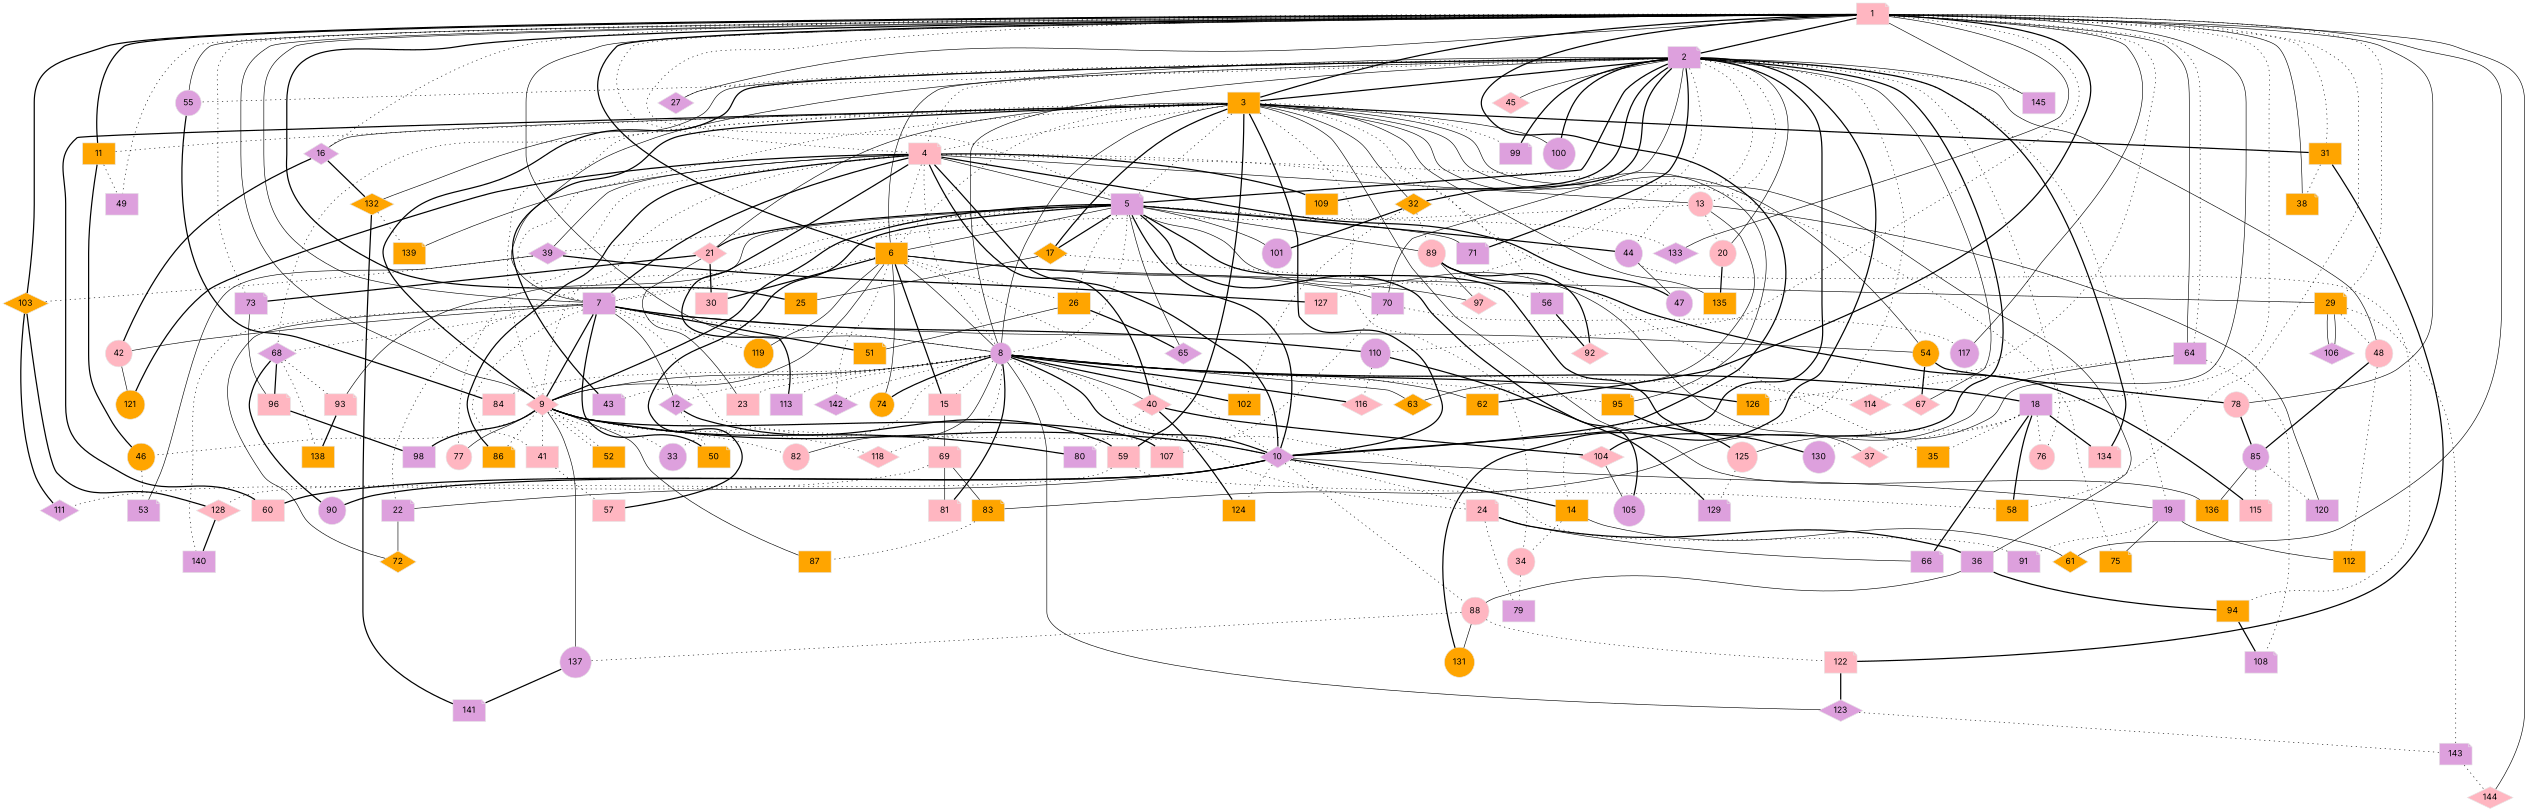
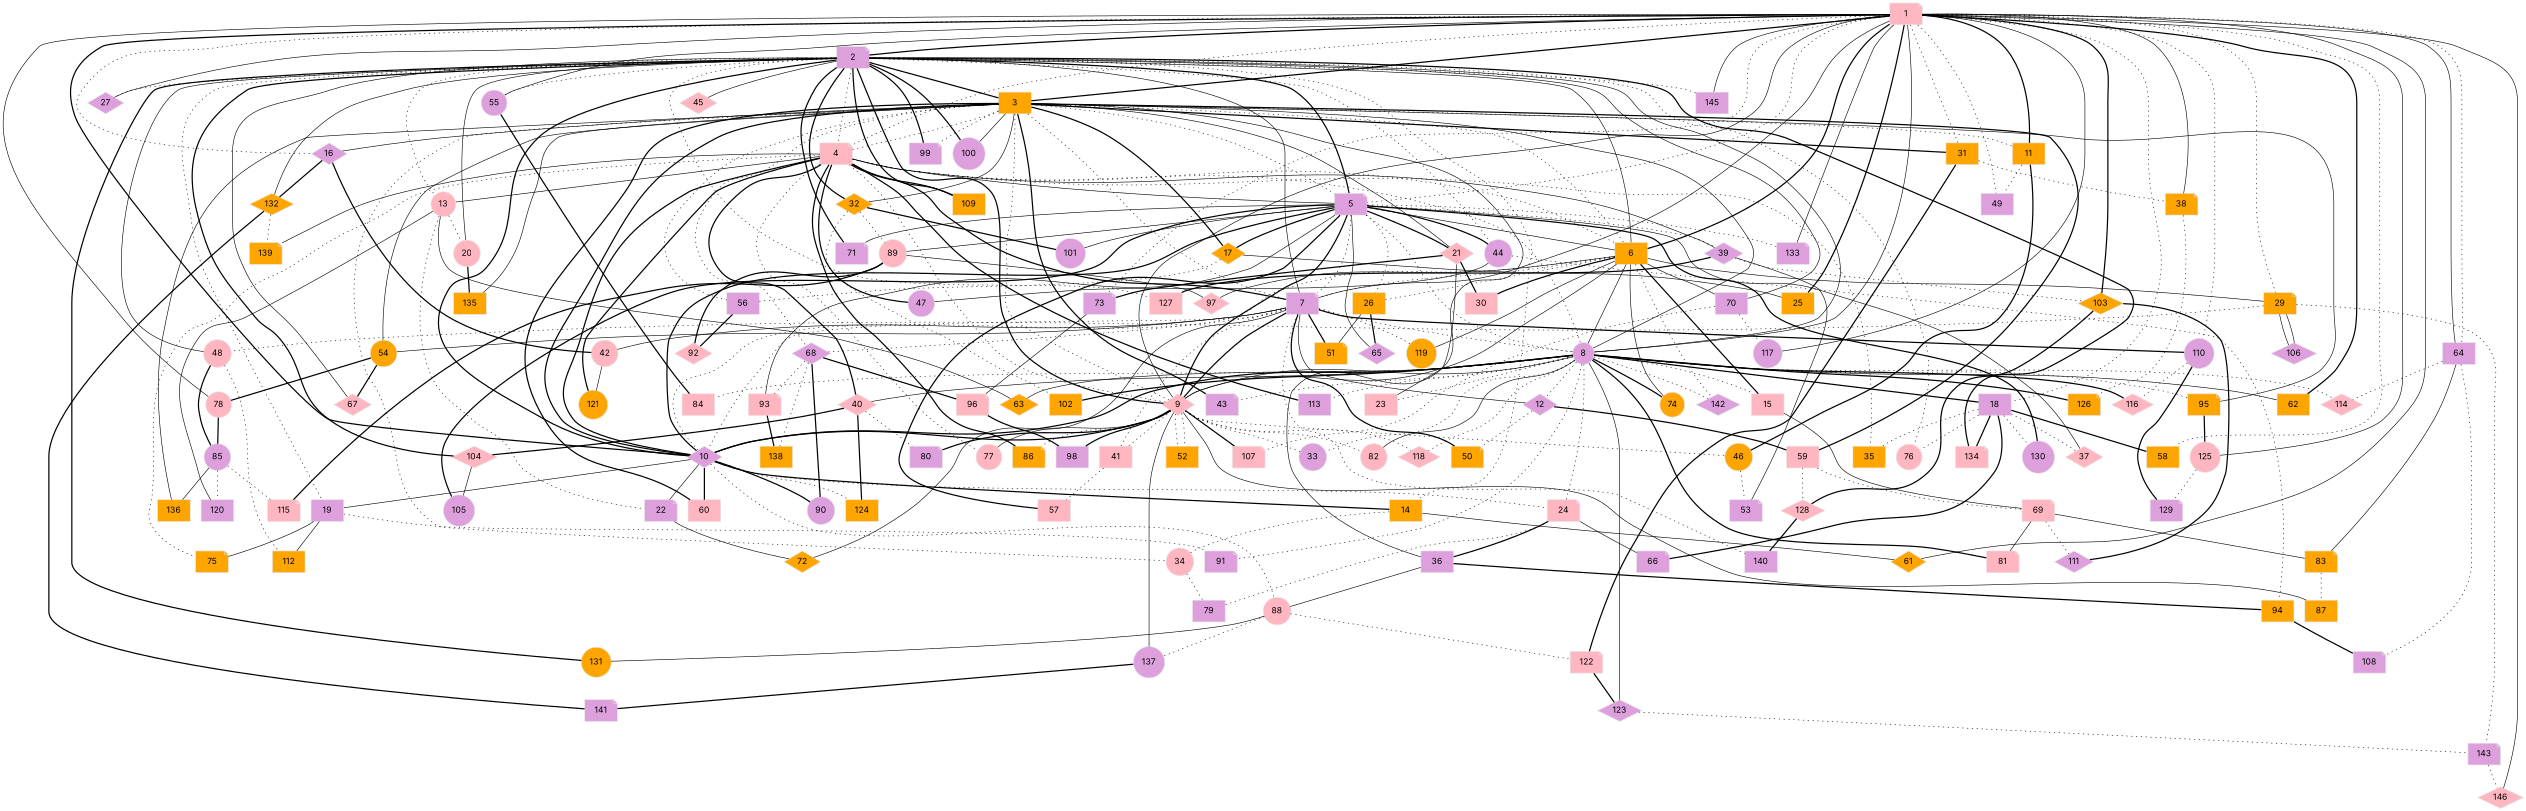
(2125, 215) -> (2177, 324)
(1676, 253) -> (1793, 253)
(1543, 492) -> (1918, 497)
(2490, 798) -> (2501, 798)
